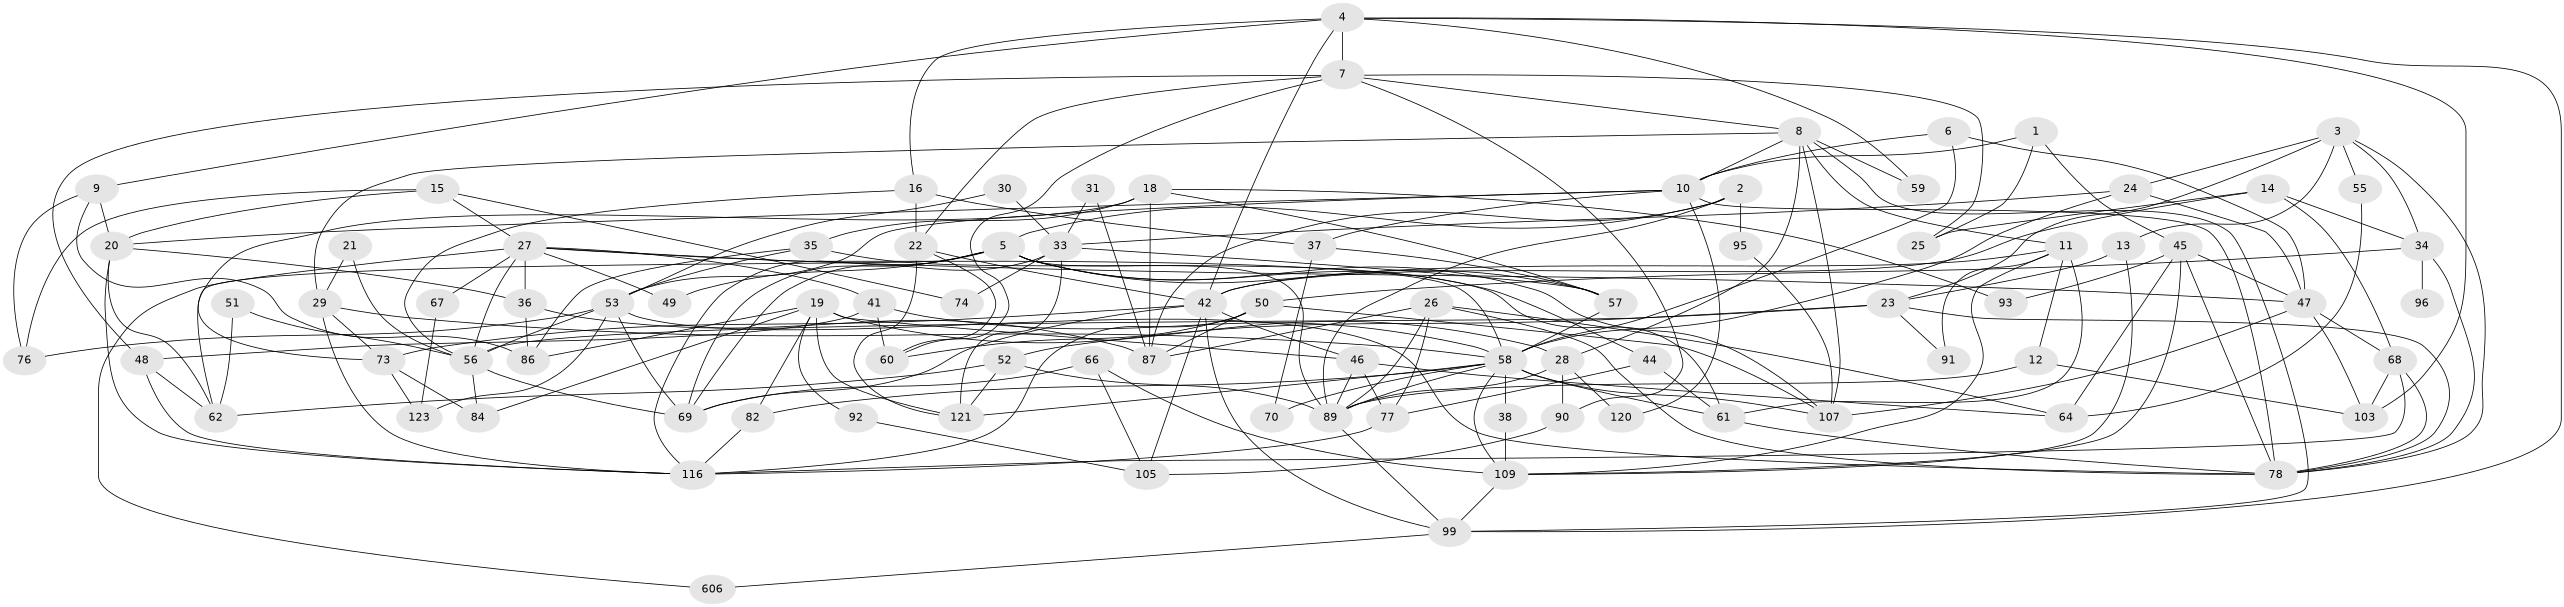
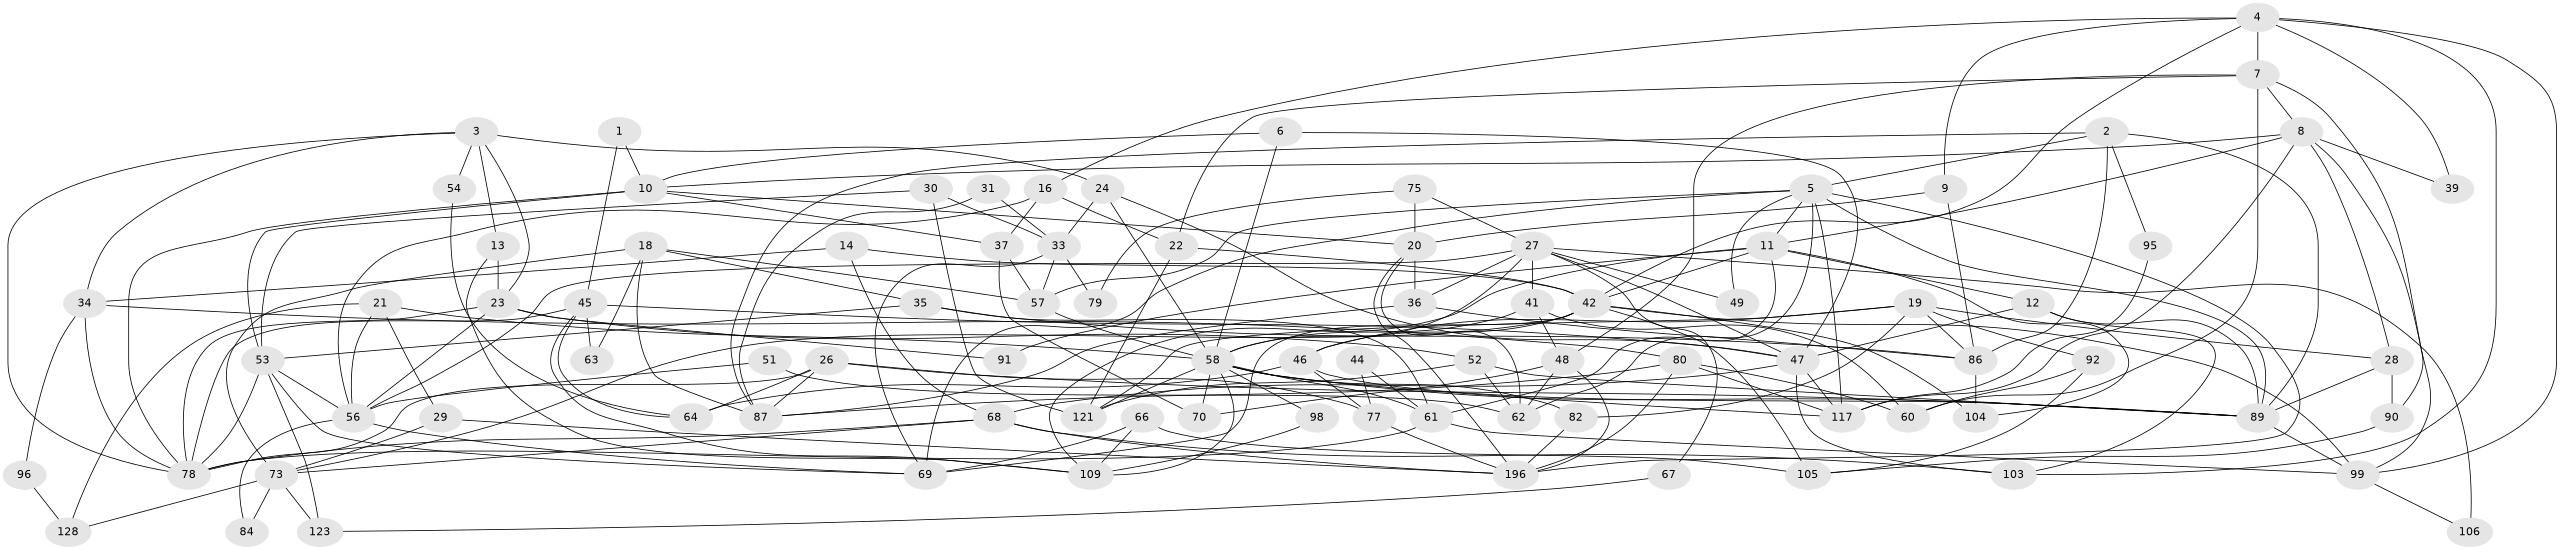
(1010, 148) -> none
(438, 189) -> (1415, 189)
(1919, 189) -> (2452, 189)
(2360, 189) -> (454, 189)
(1919, 246) -> none
(1332, 272) -> (1789, 218)
none -> (2087, 274)
(962, 303) -> (1096, 303)
(1262, 303) -> (1680, 361)
(2006, 303) -> (592, 361)
(1053, 309) -> (961, 330)
(994, 312) -> (2017, 387)
none -> (1915, 332)
(855, 335) -> (994, 344)
(655, 358) -> none
(25, 361) -> none
none -> (1309, 401)
(1505, 418) -> (1317, 418)
(1621, 418) -> none
(1830, 418) -> (1842, 418)
none -> (1976, 418)
none -> (652, 445)
(693, 475) -> (1516, 475)
(1477, 504) -> (1827, 450)
none -> (68, 532)
(713, 589) -> (2470, 532)
